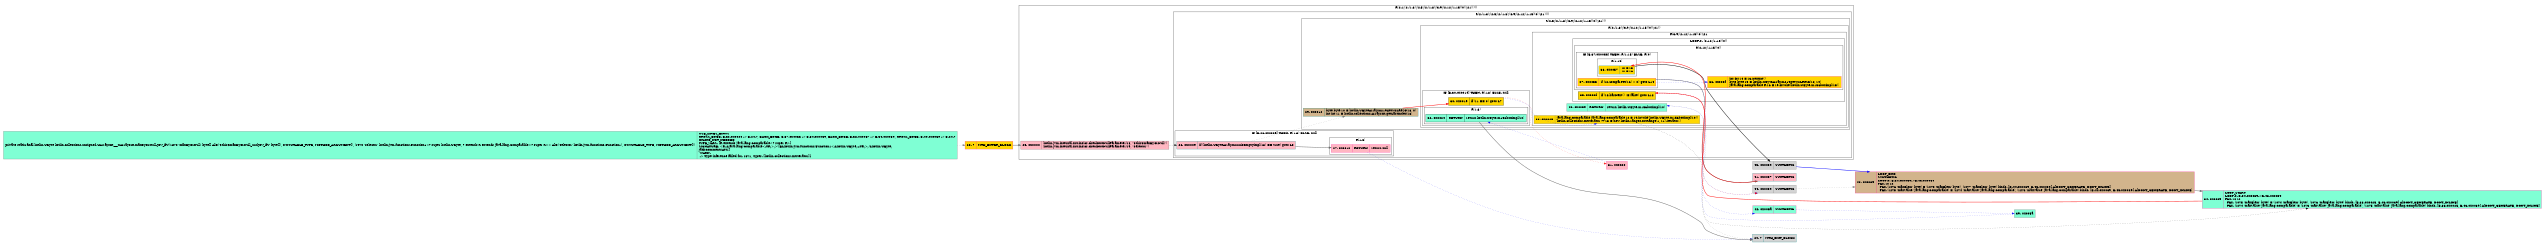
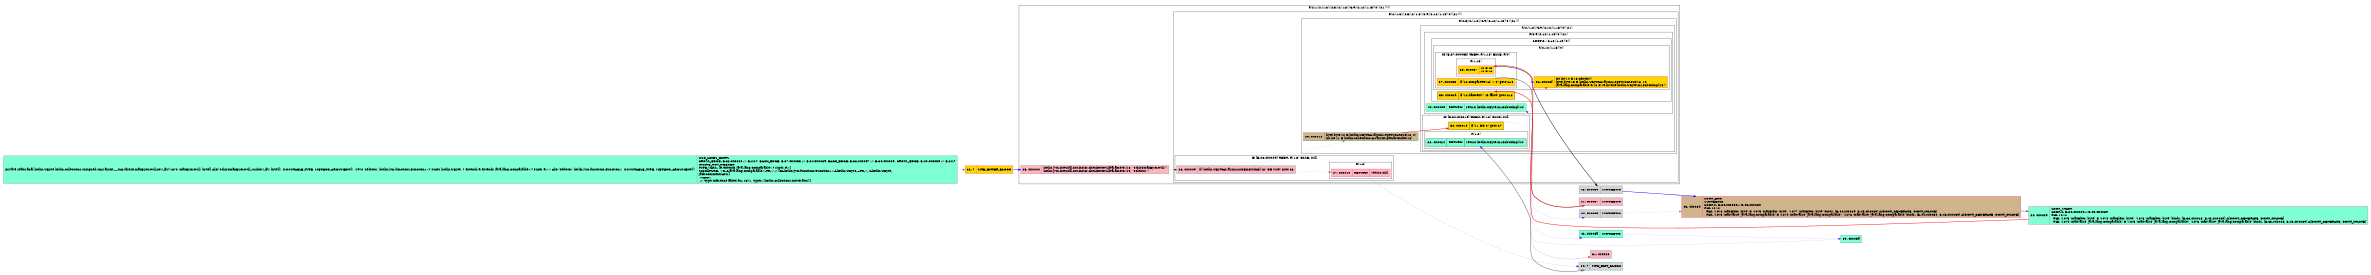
(1617, 70) -> (1476, 70)
(1617, 120) -> none
(1704, 144) -> (1529, 90)
(1016, 145) -> (1016, 170)
(1312, 147) -> (1312, 172)
(1617, 165) -> (1601, 254)
(1774, 210) -> (1601, 234)
